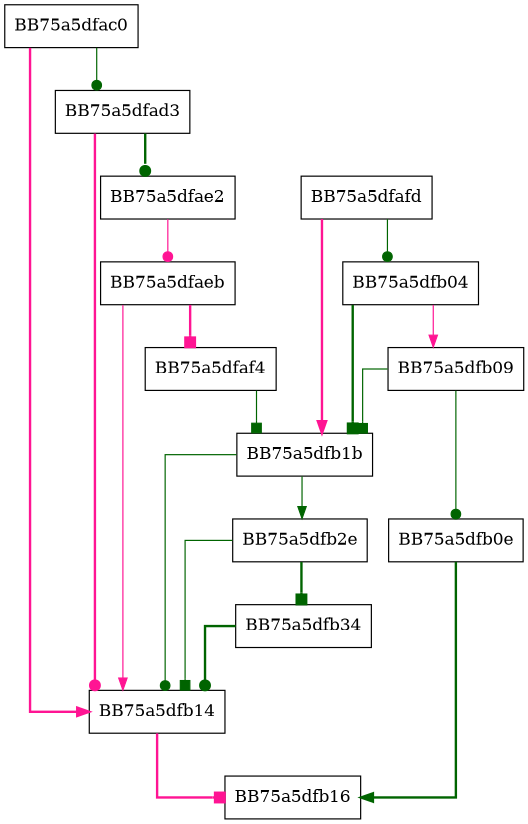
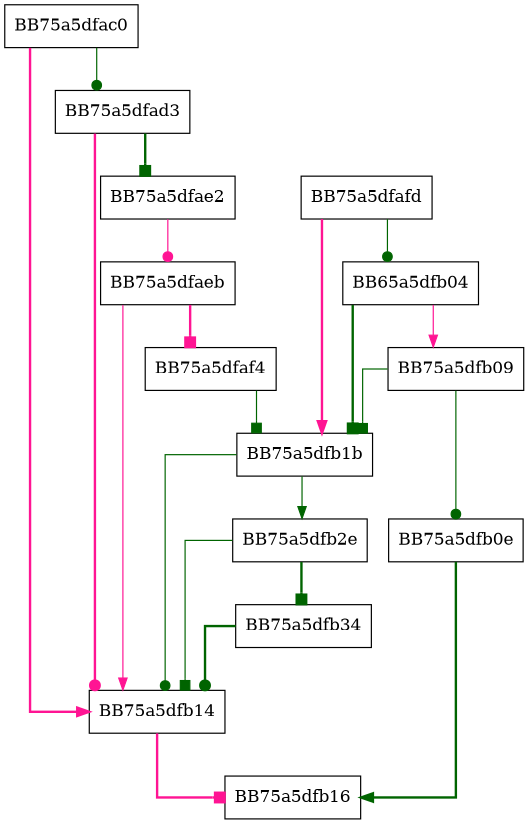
(145, 149) -> (145, 149)
(411, 283) -> (411, 283)
